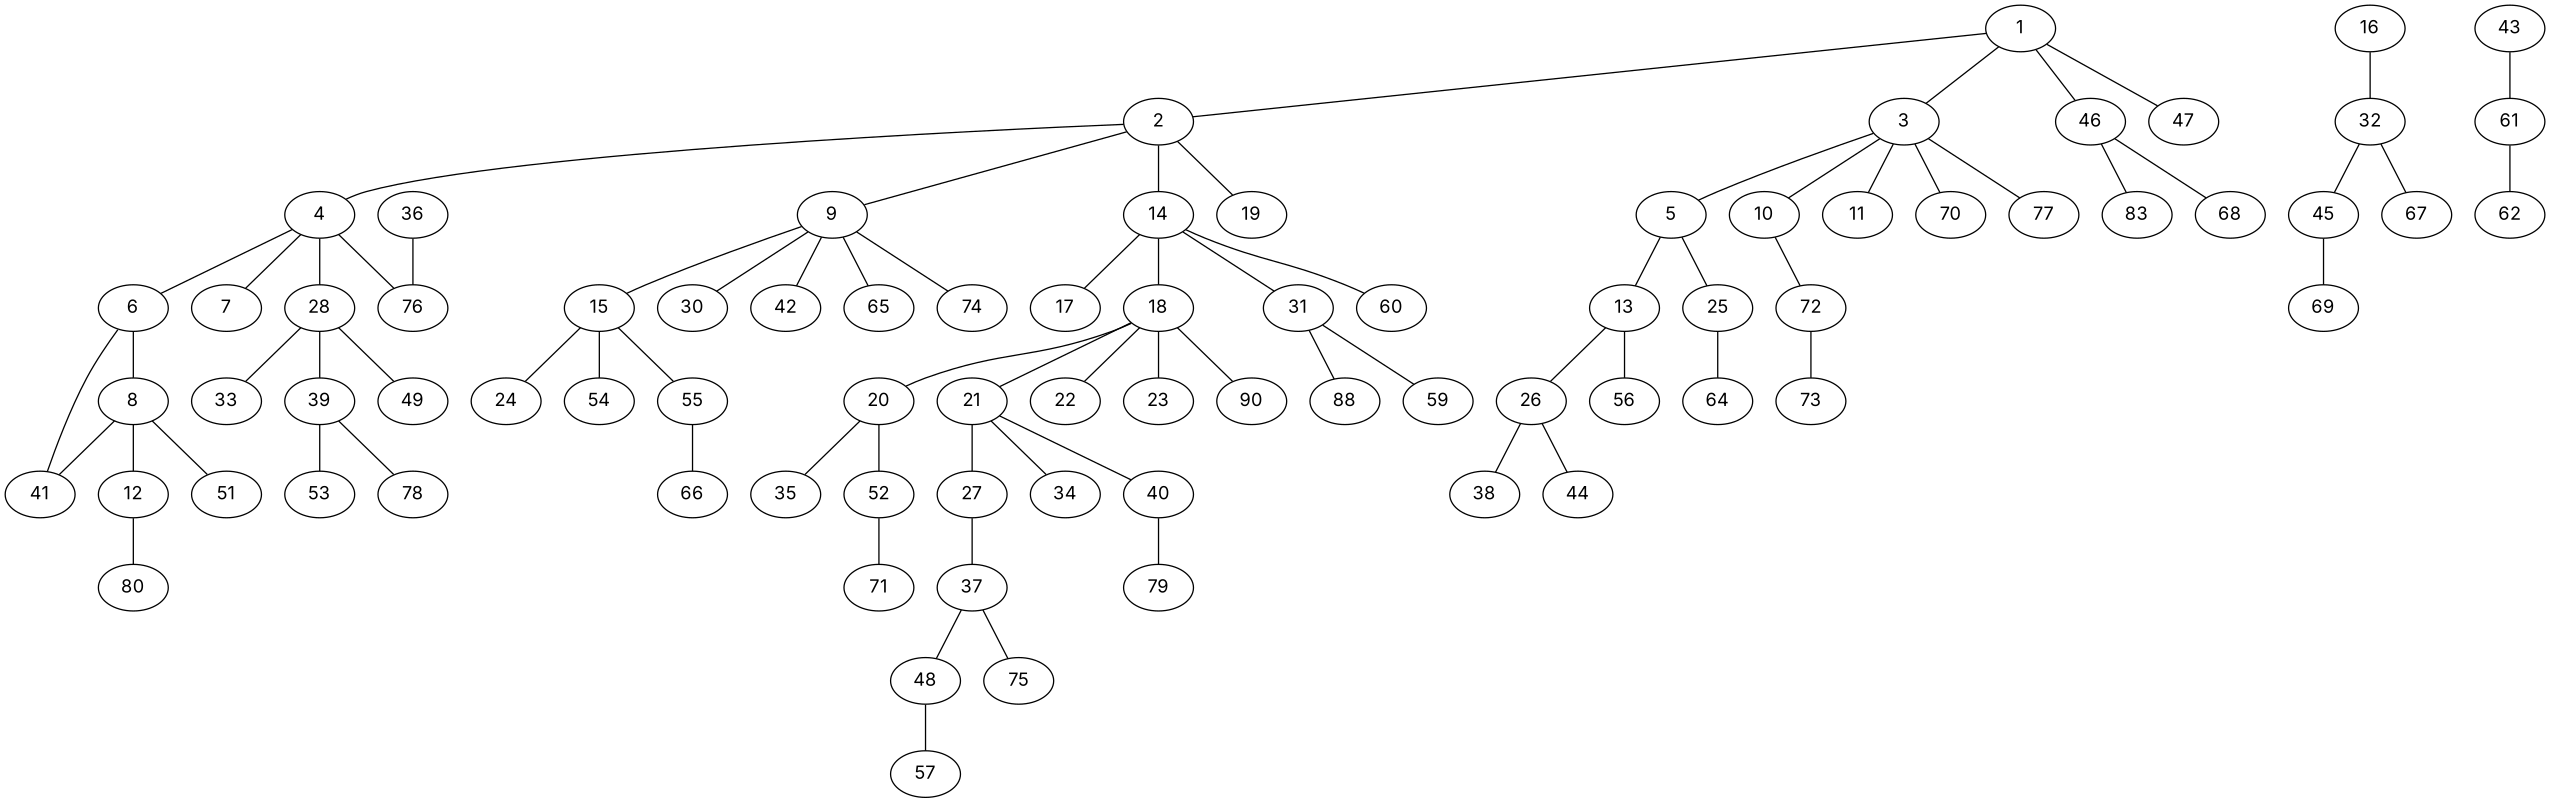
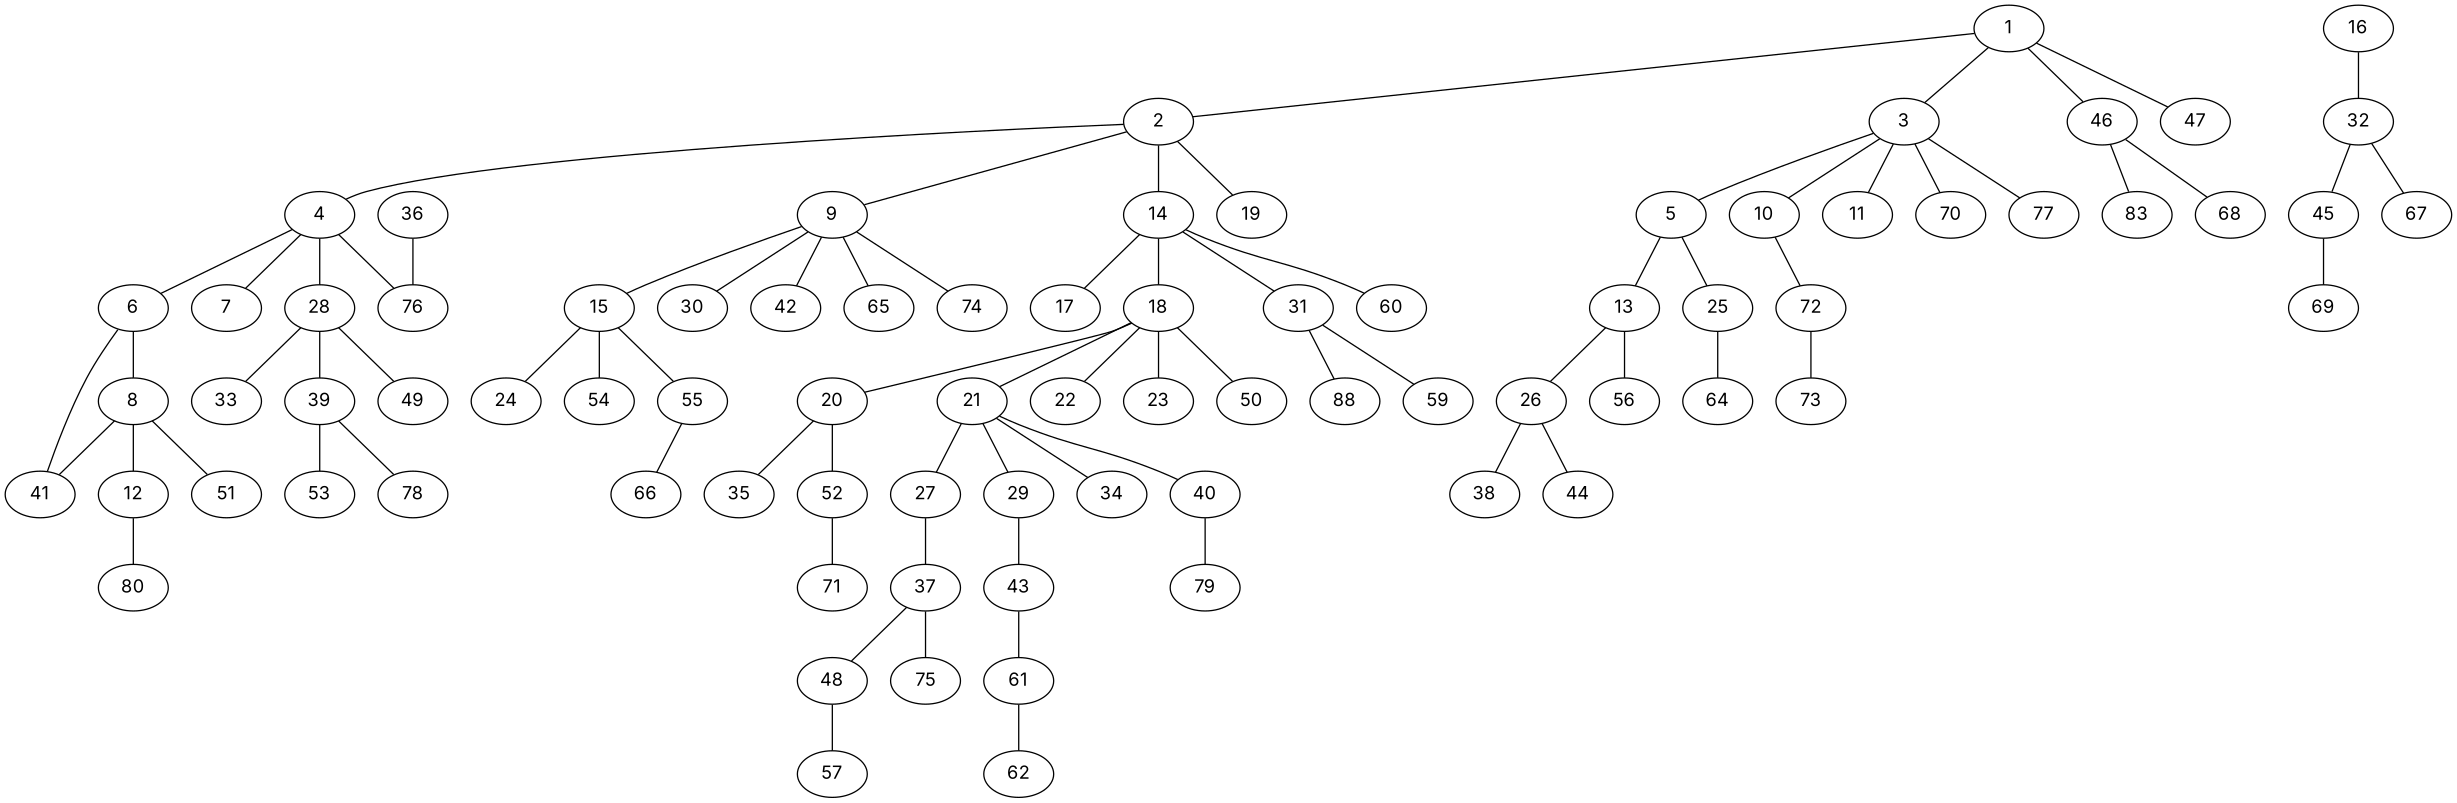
(1252, 401) -> (1252, 401)
none -> (1019, 494)
